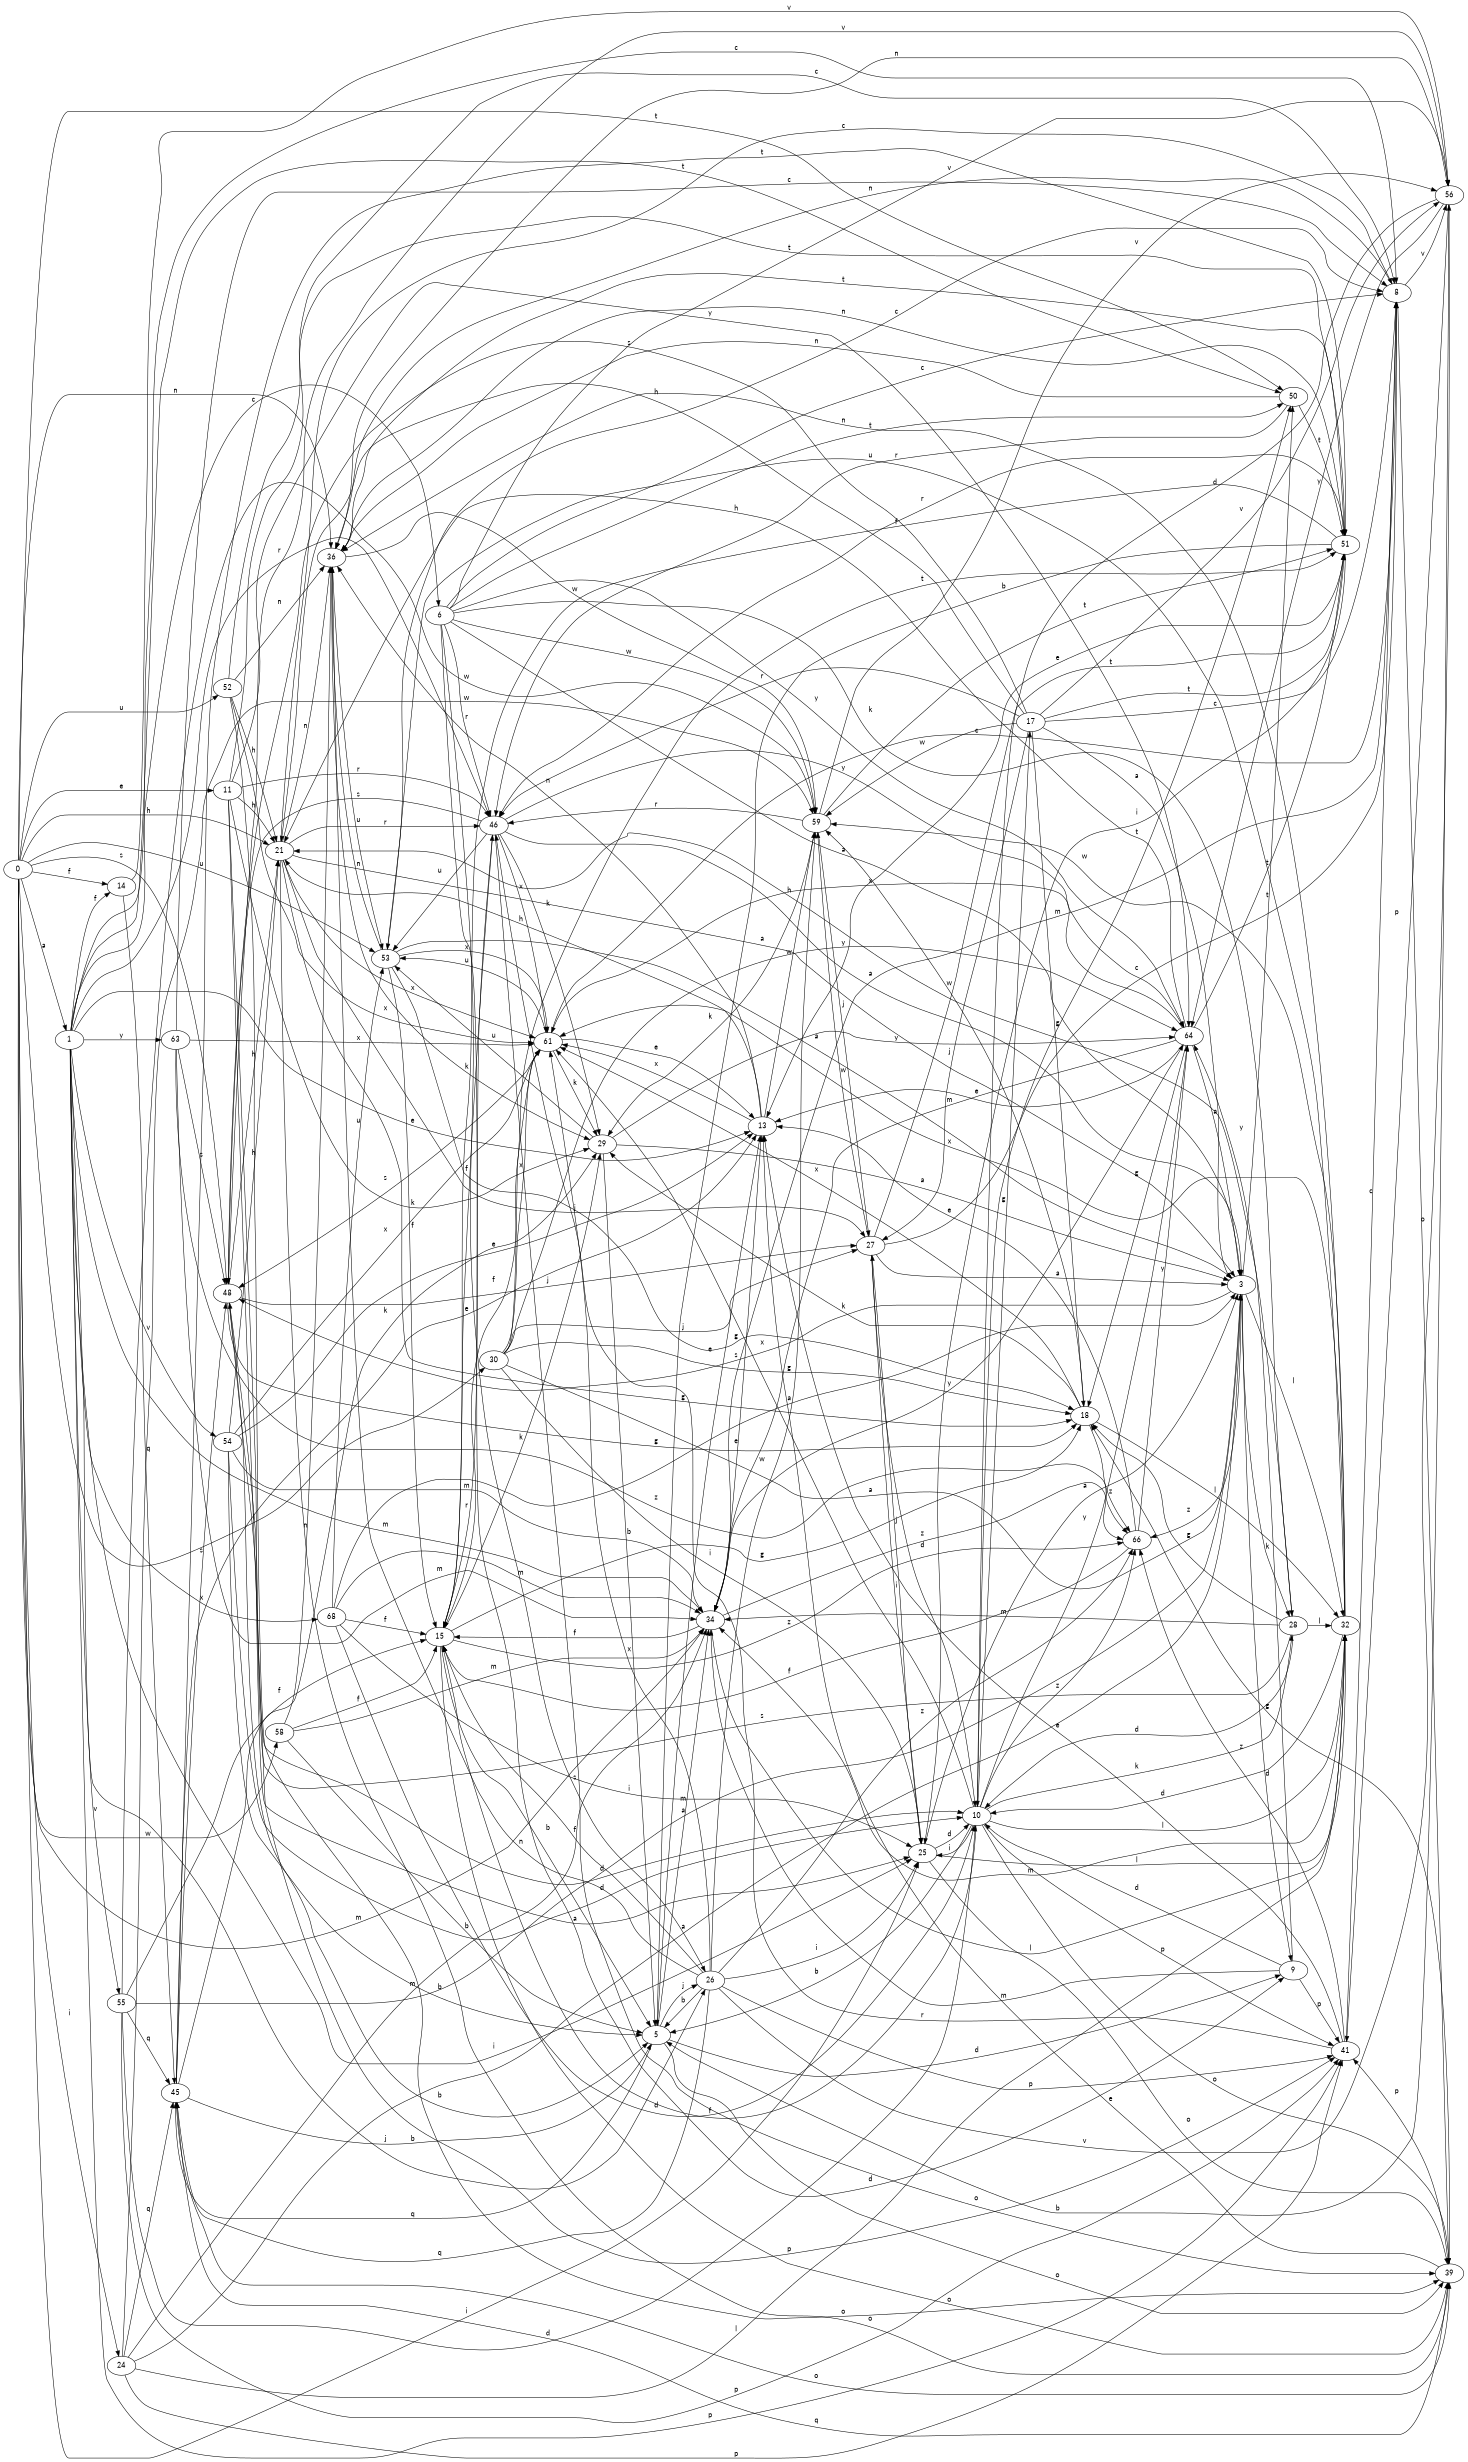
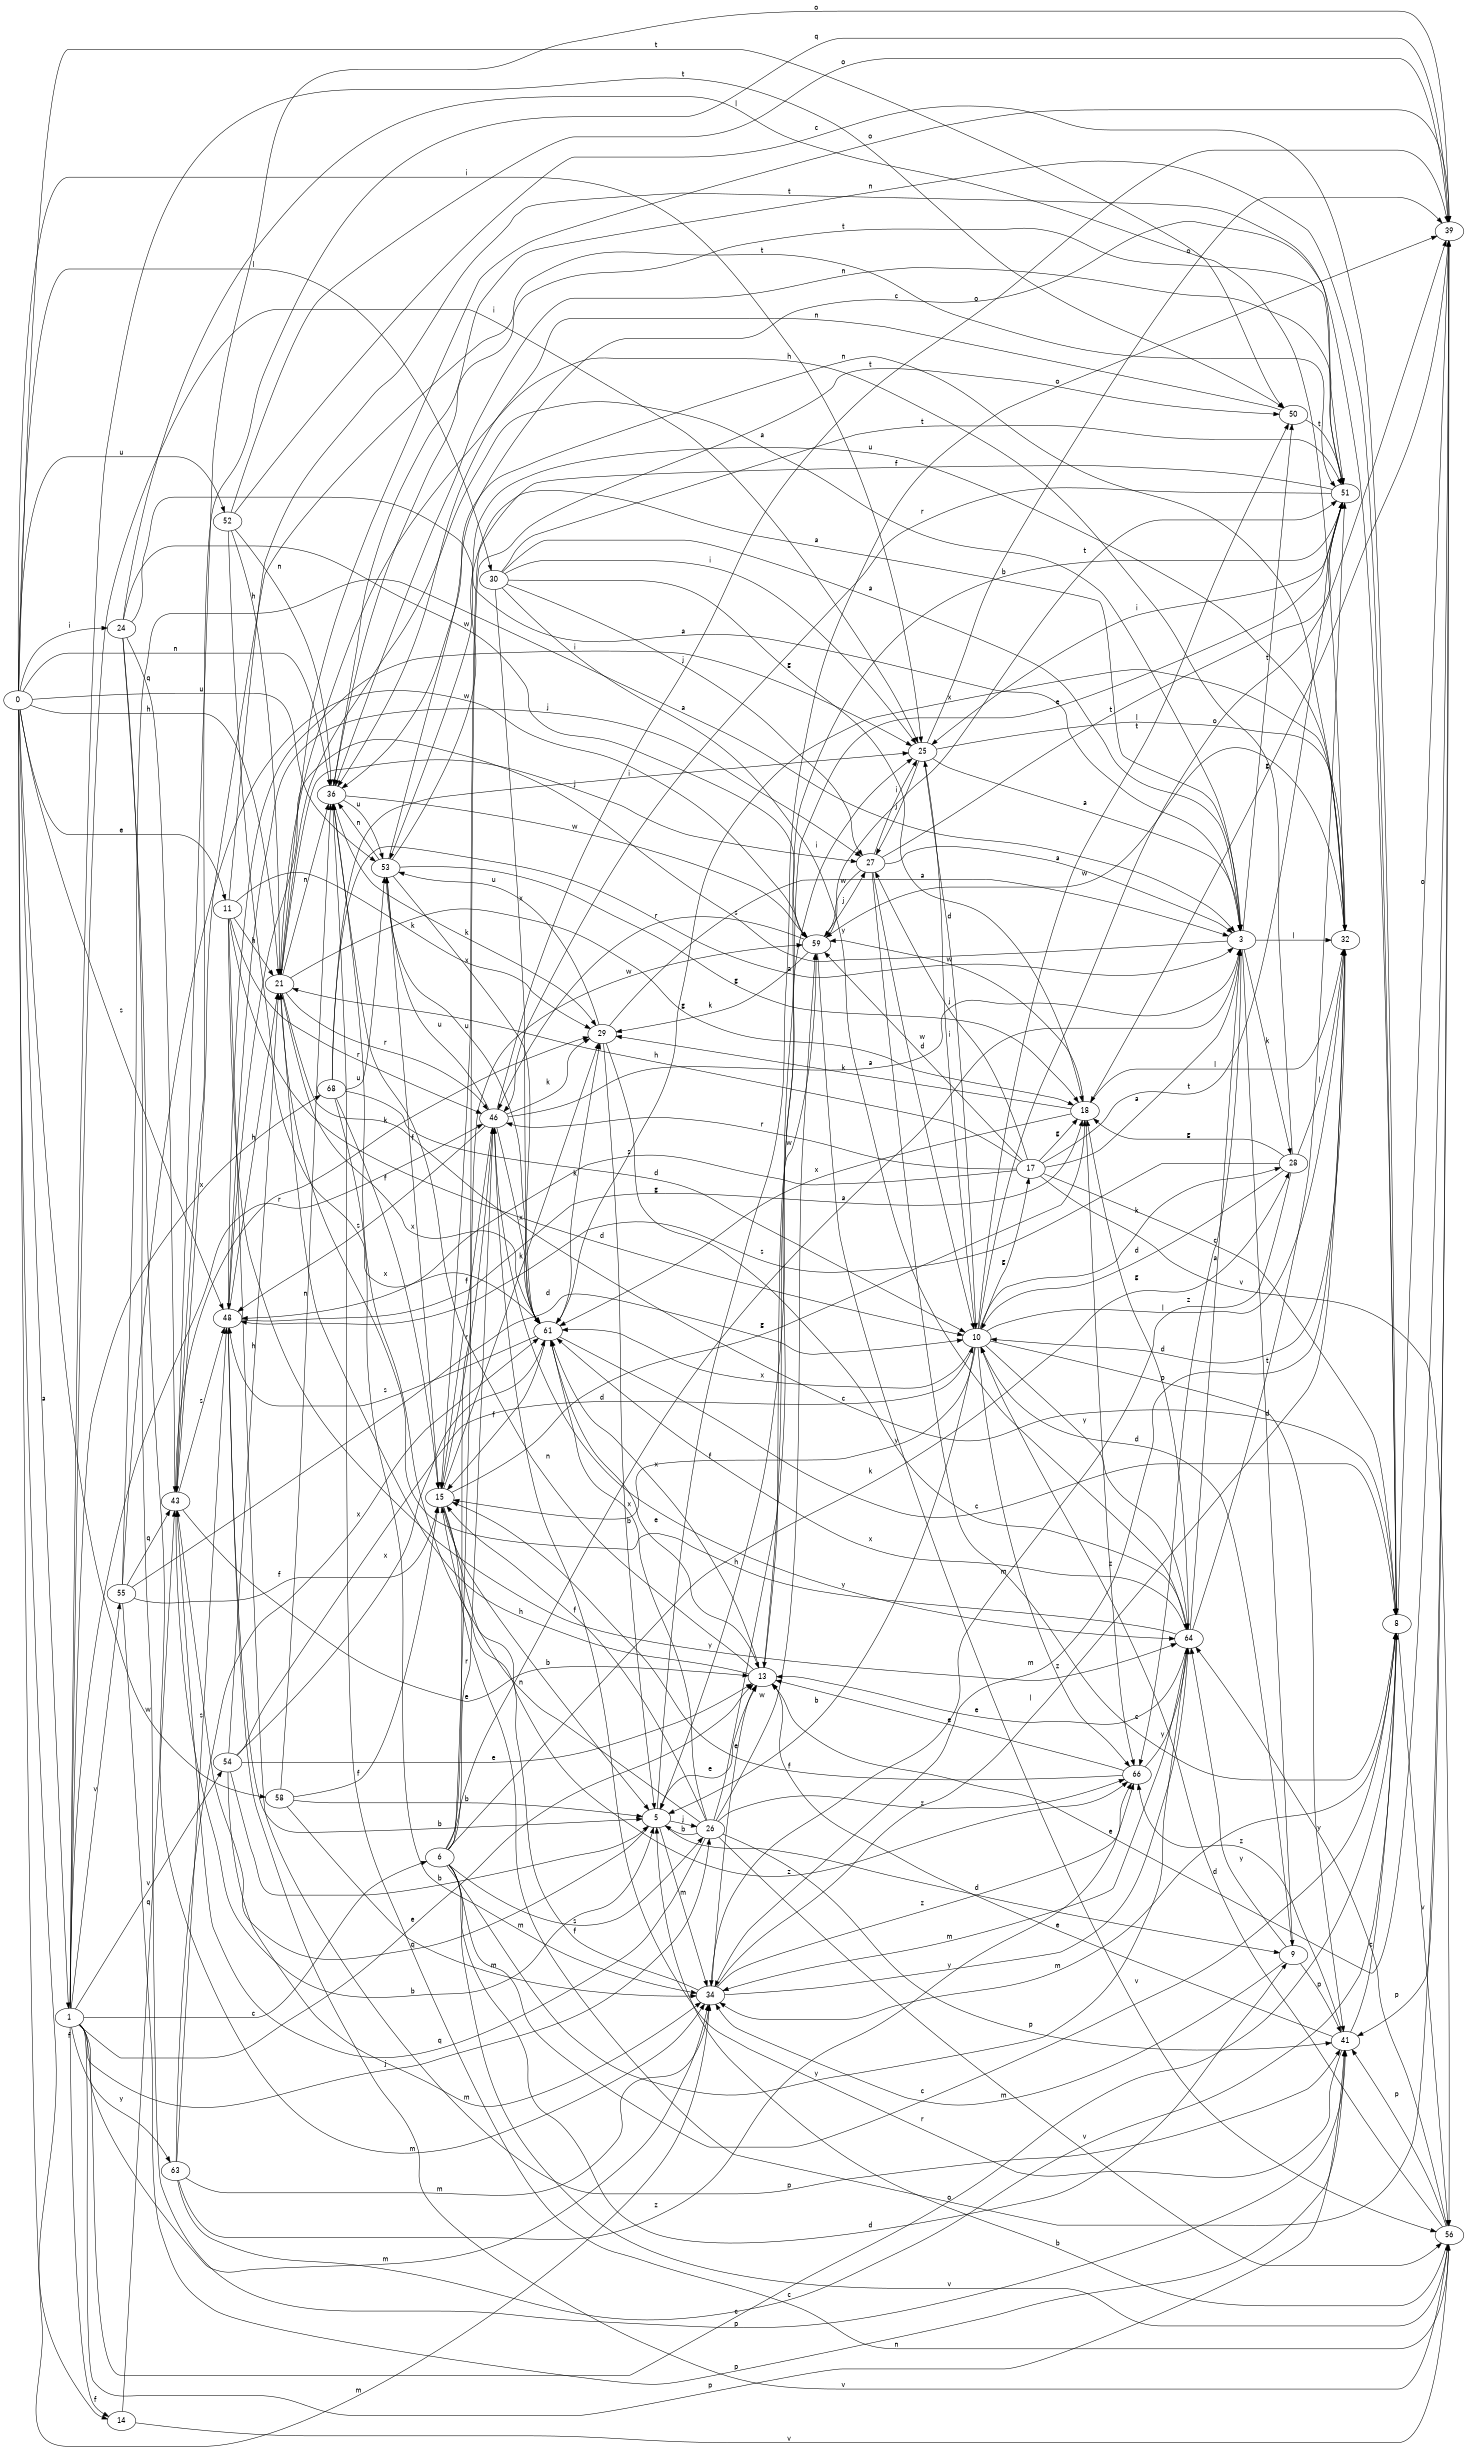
(819, 489) -> none
(575, 1919) -> (575, 648)
(176, 2093) -> (176, 1501)
